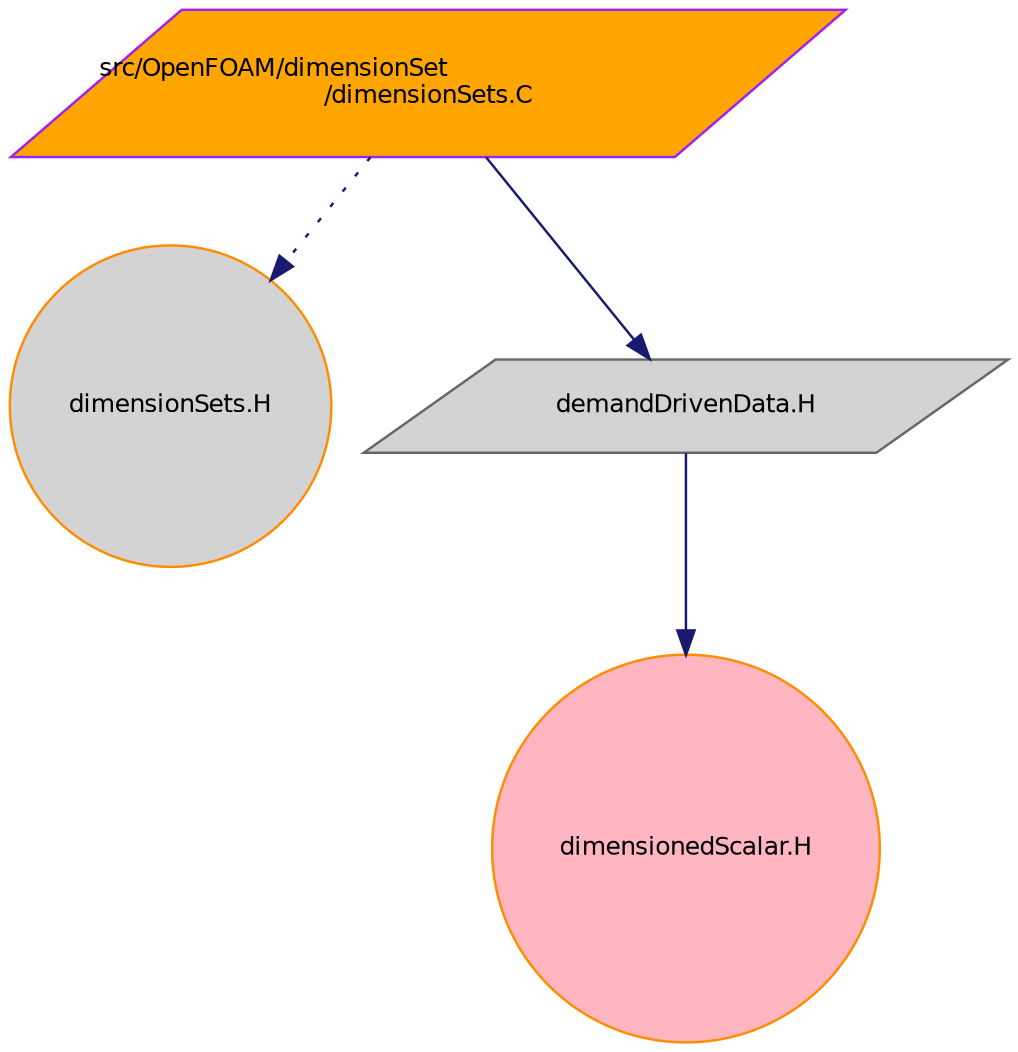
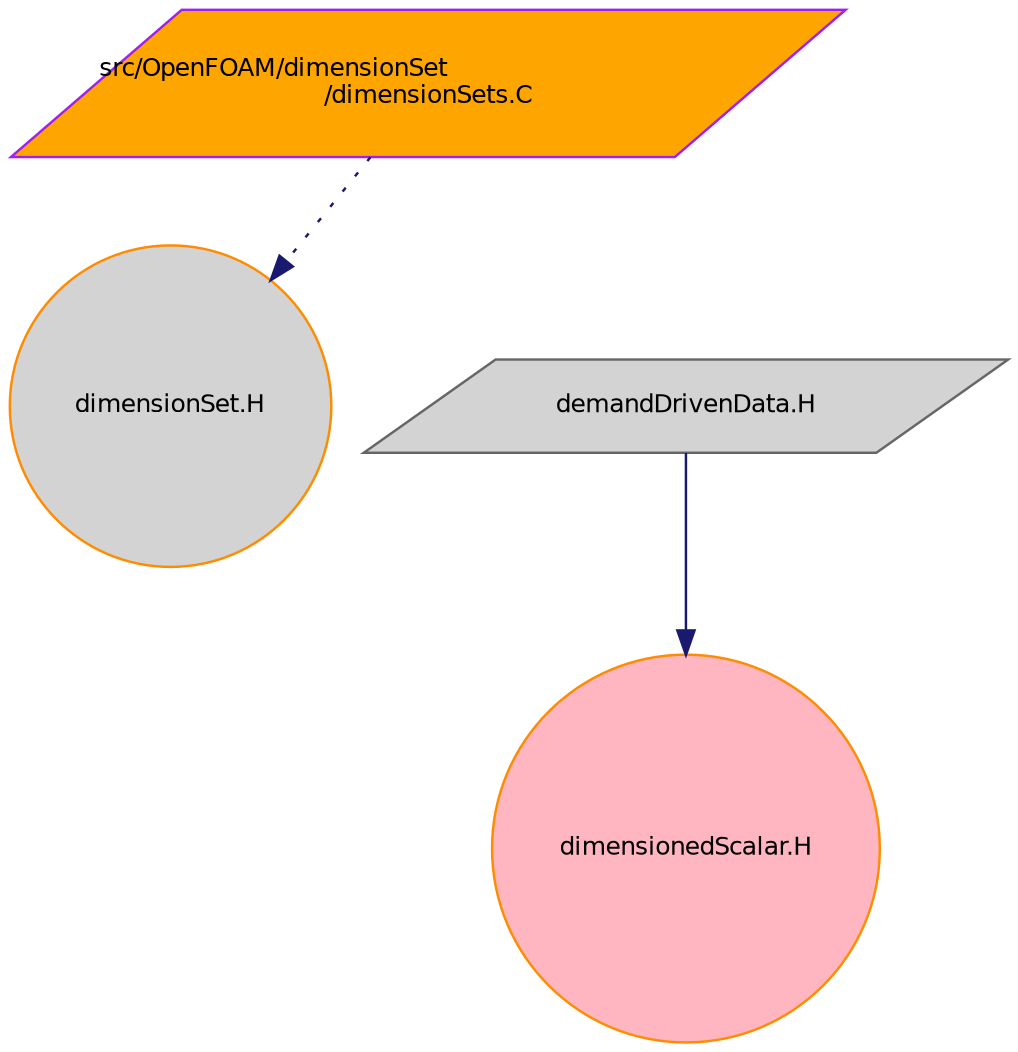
(560, 249) -> none
(171, 406) -> (171, 406)
